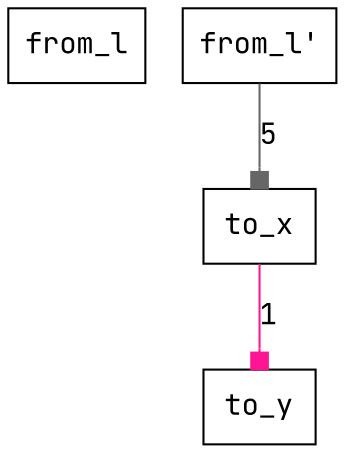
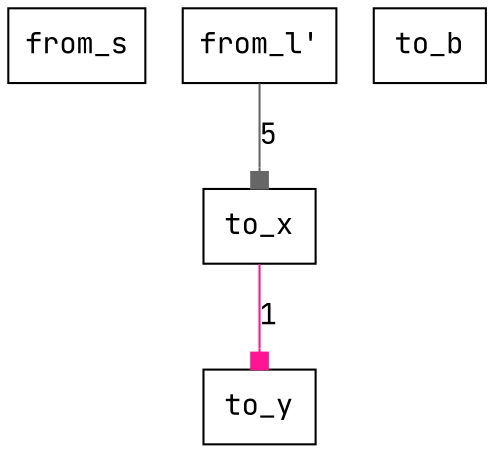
none -> (77, 46)
(77, 46) -> none
none -> (430, 46)
